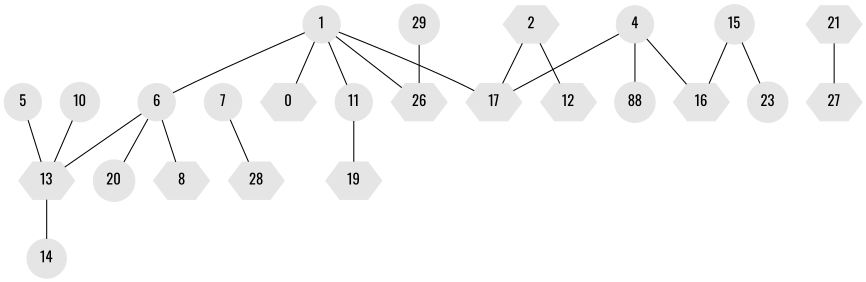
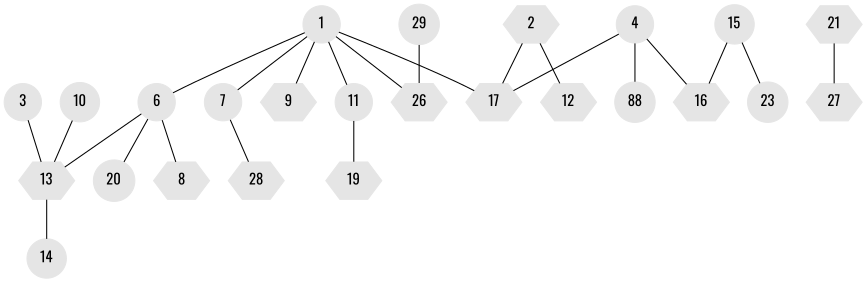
none -> (272, 63)
(23, 102) -> (23, 102)
(288, 102) -> (288, 102)
